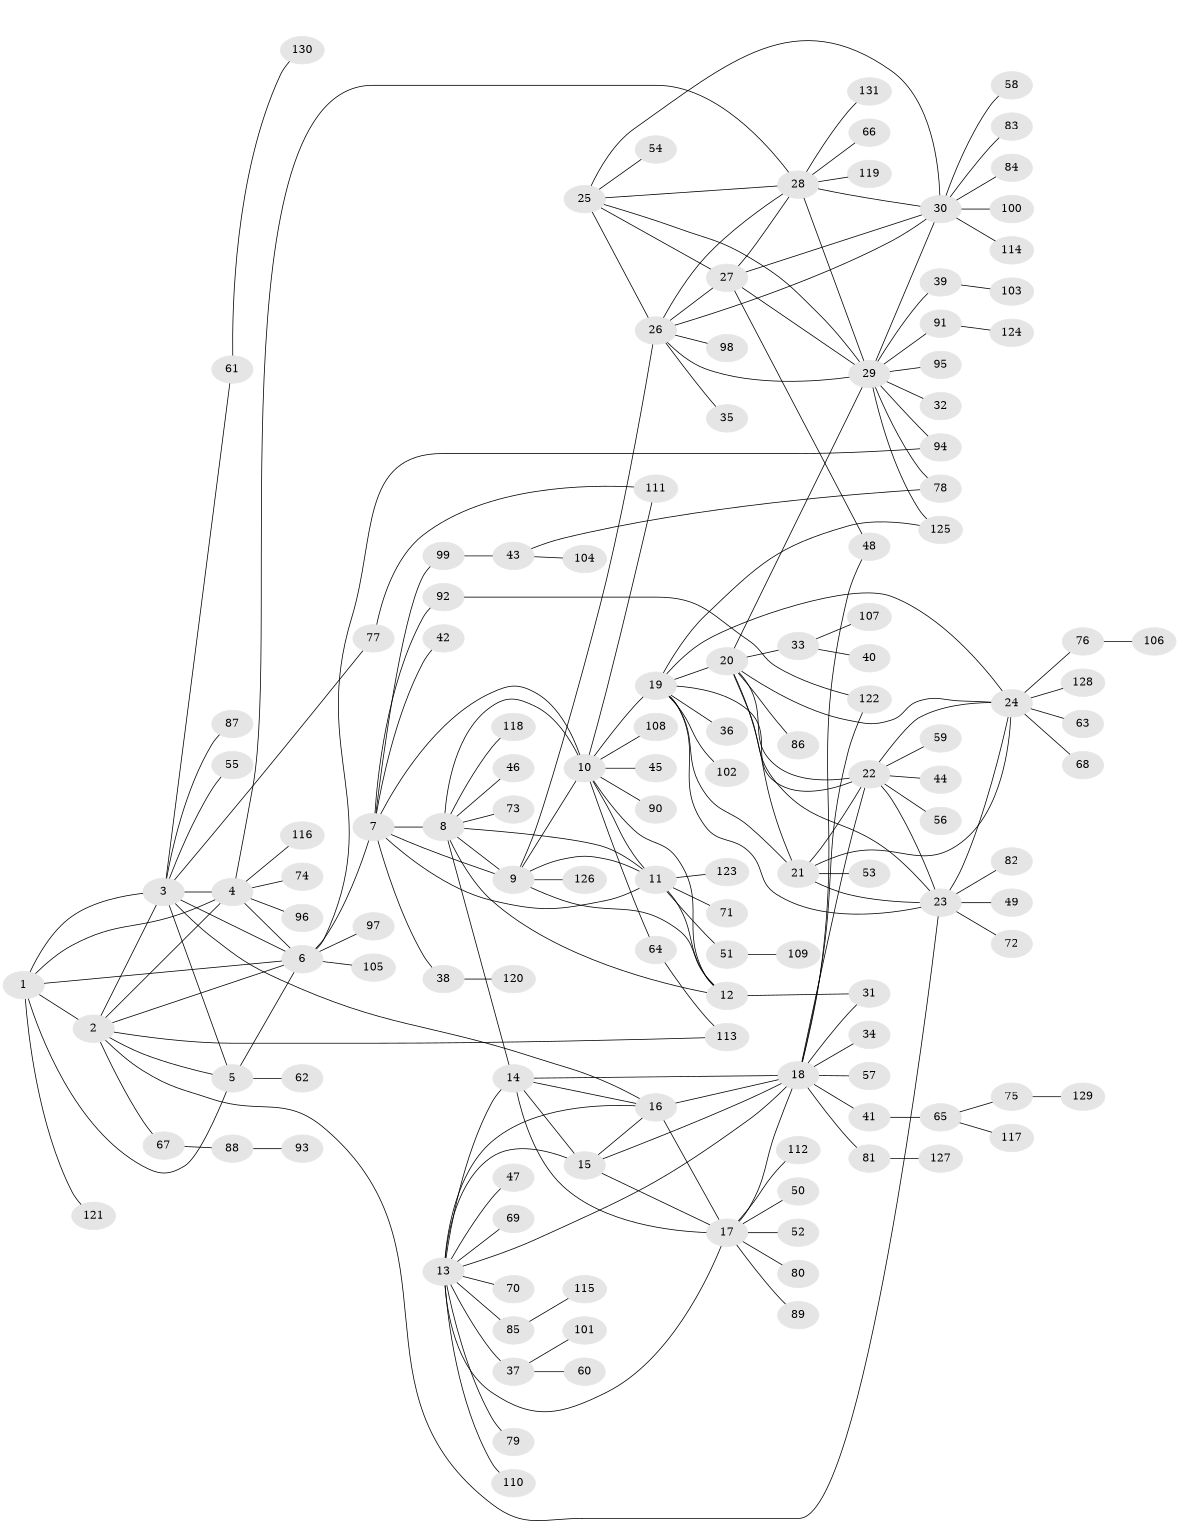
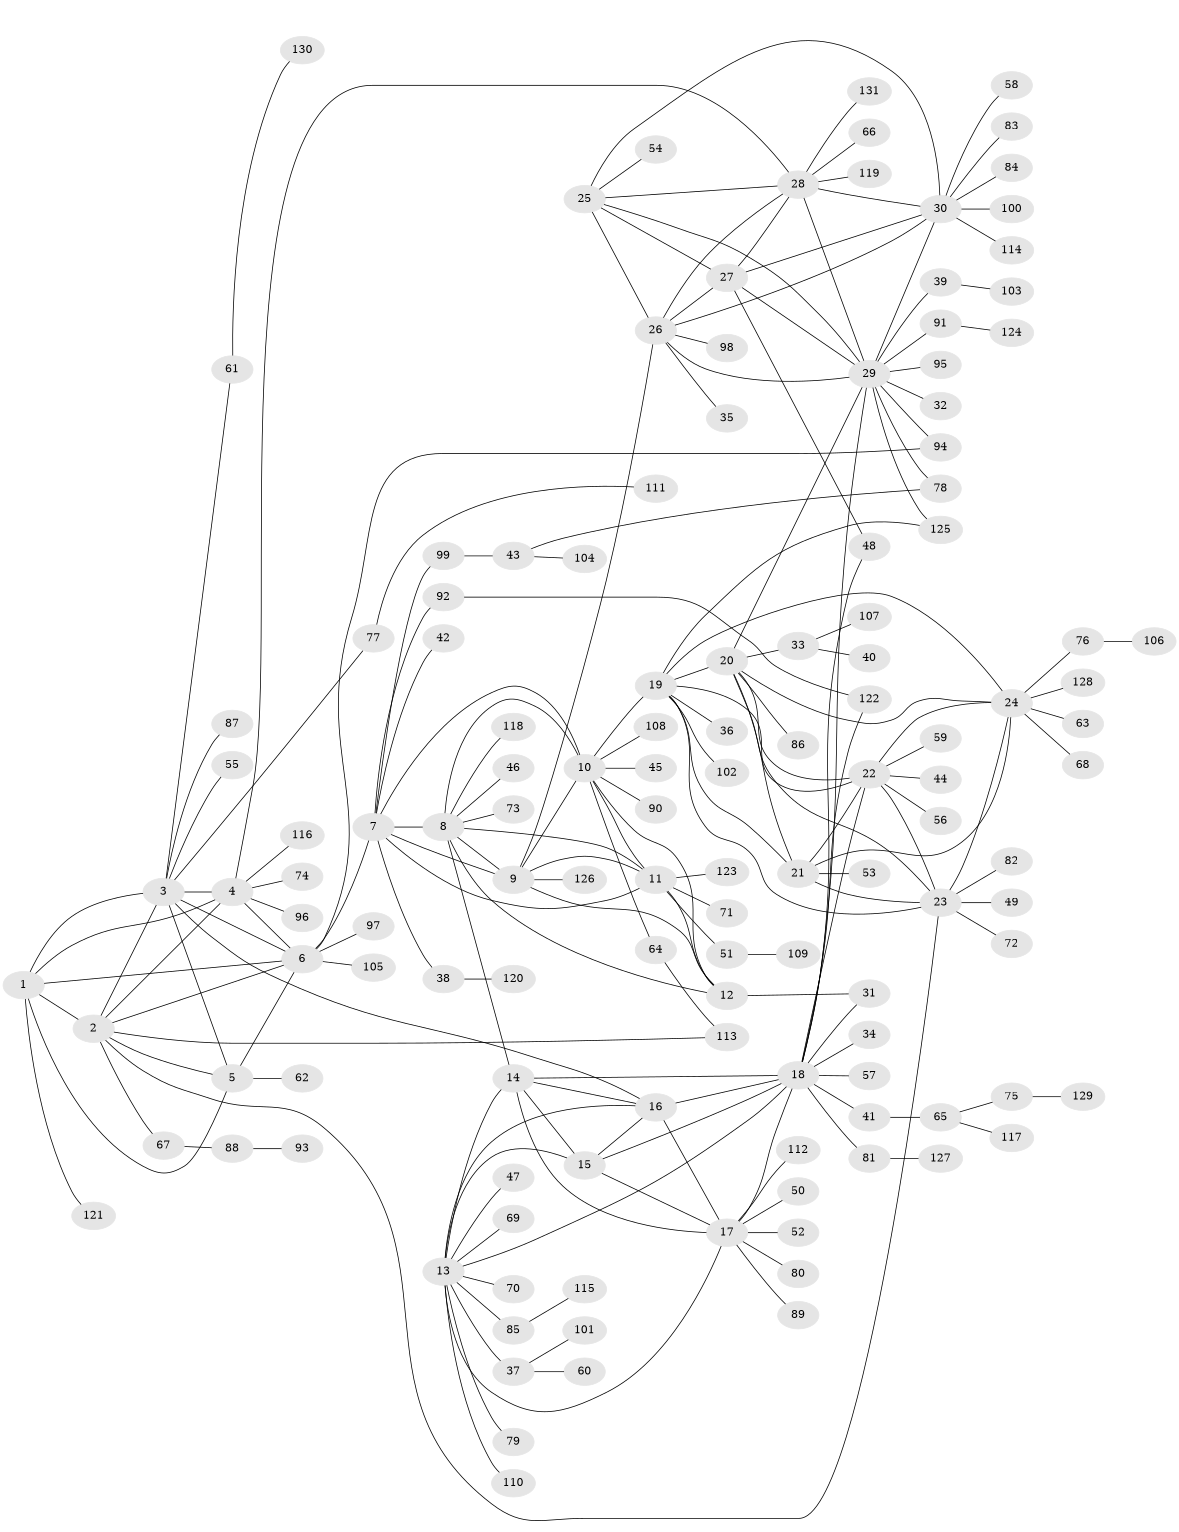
(622, 629) -> none
none -> (837, 725)
